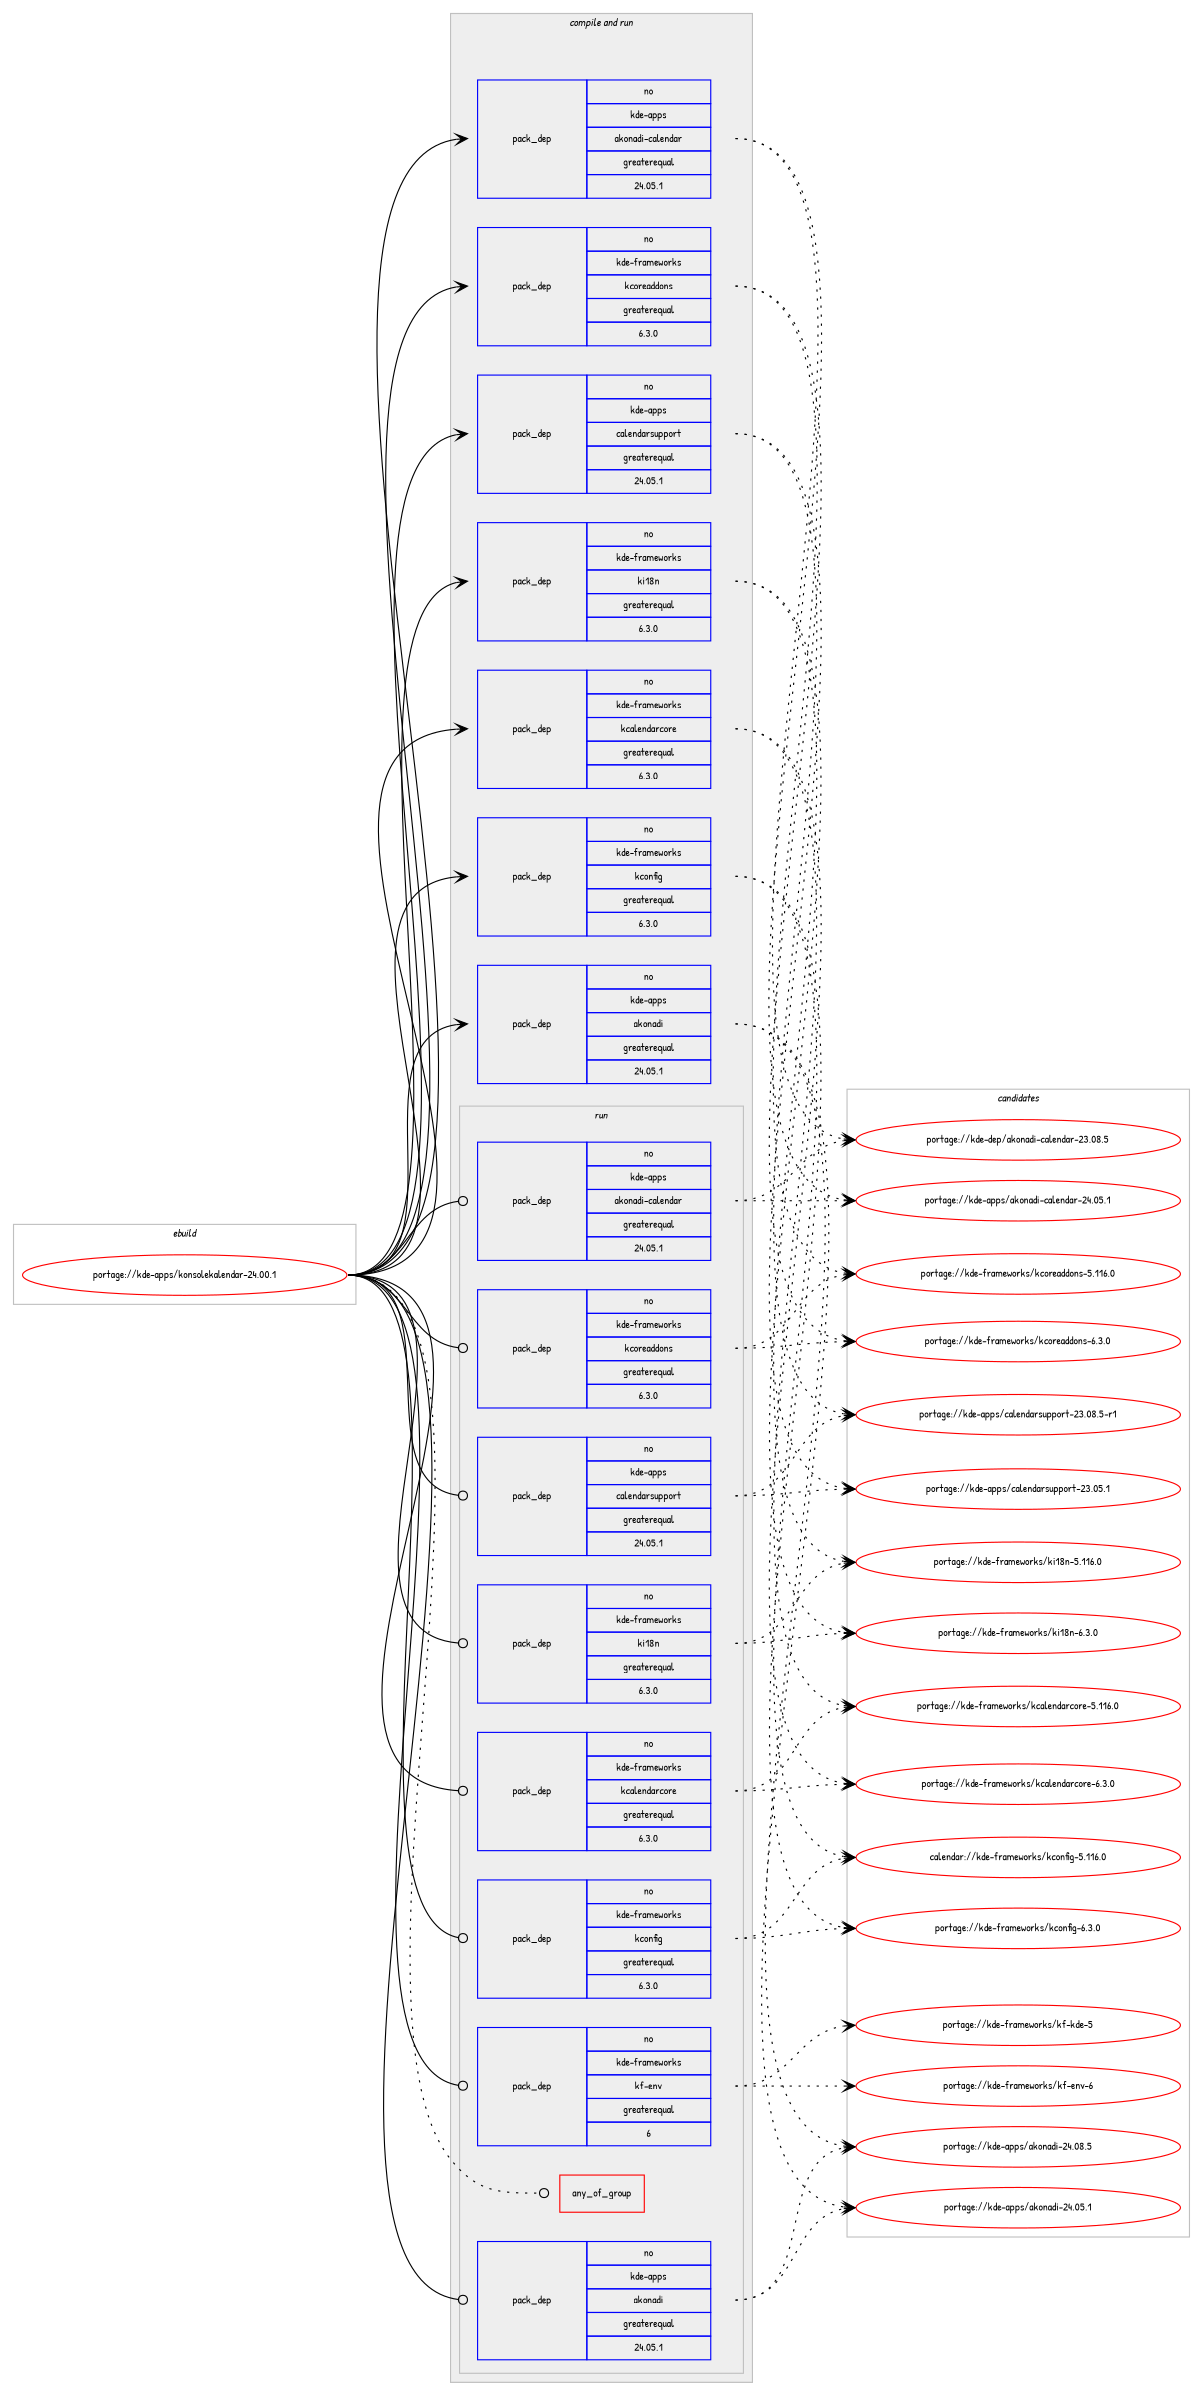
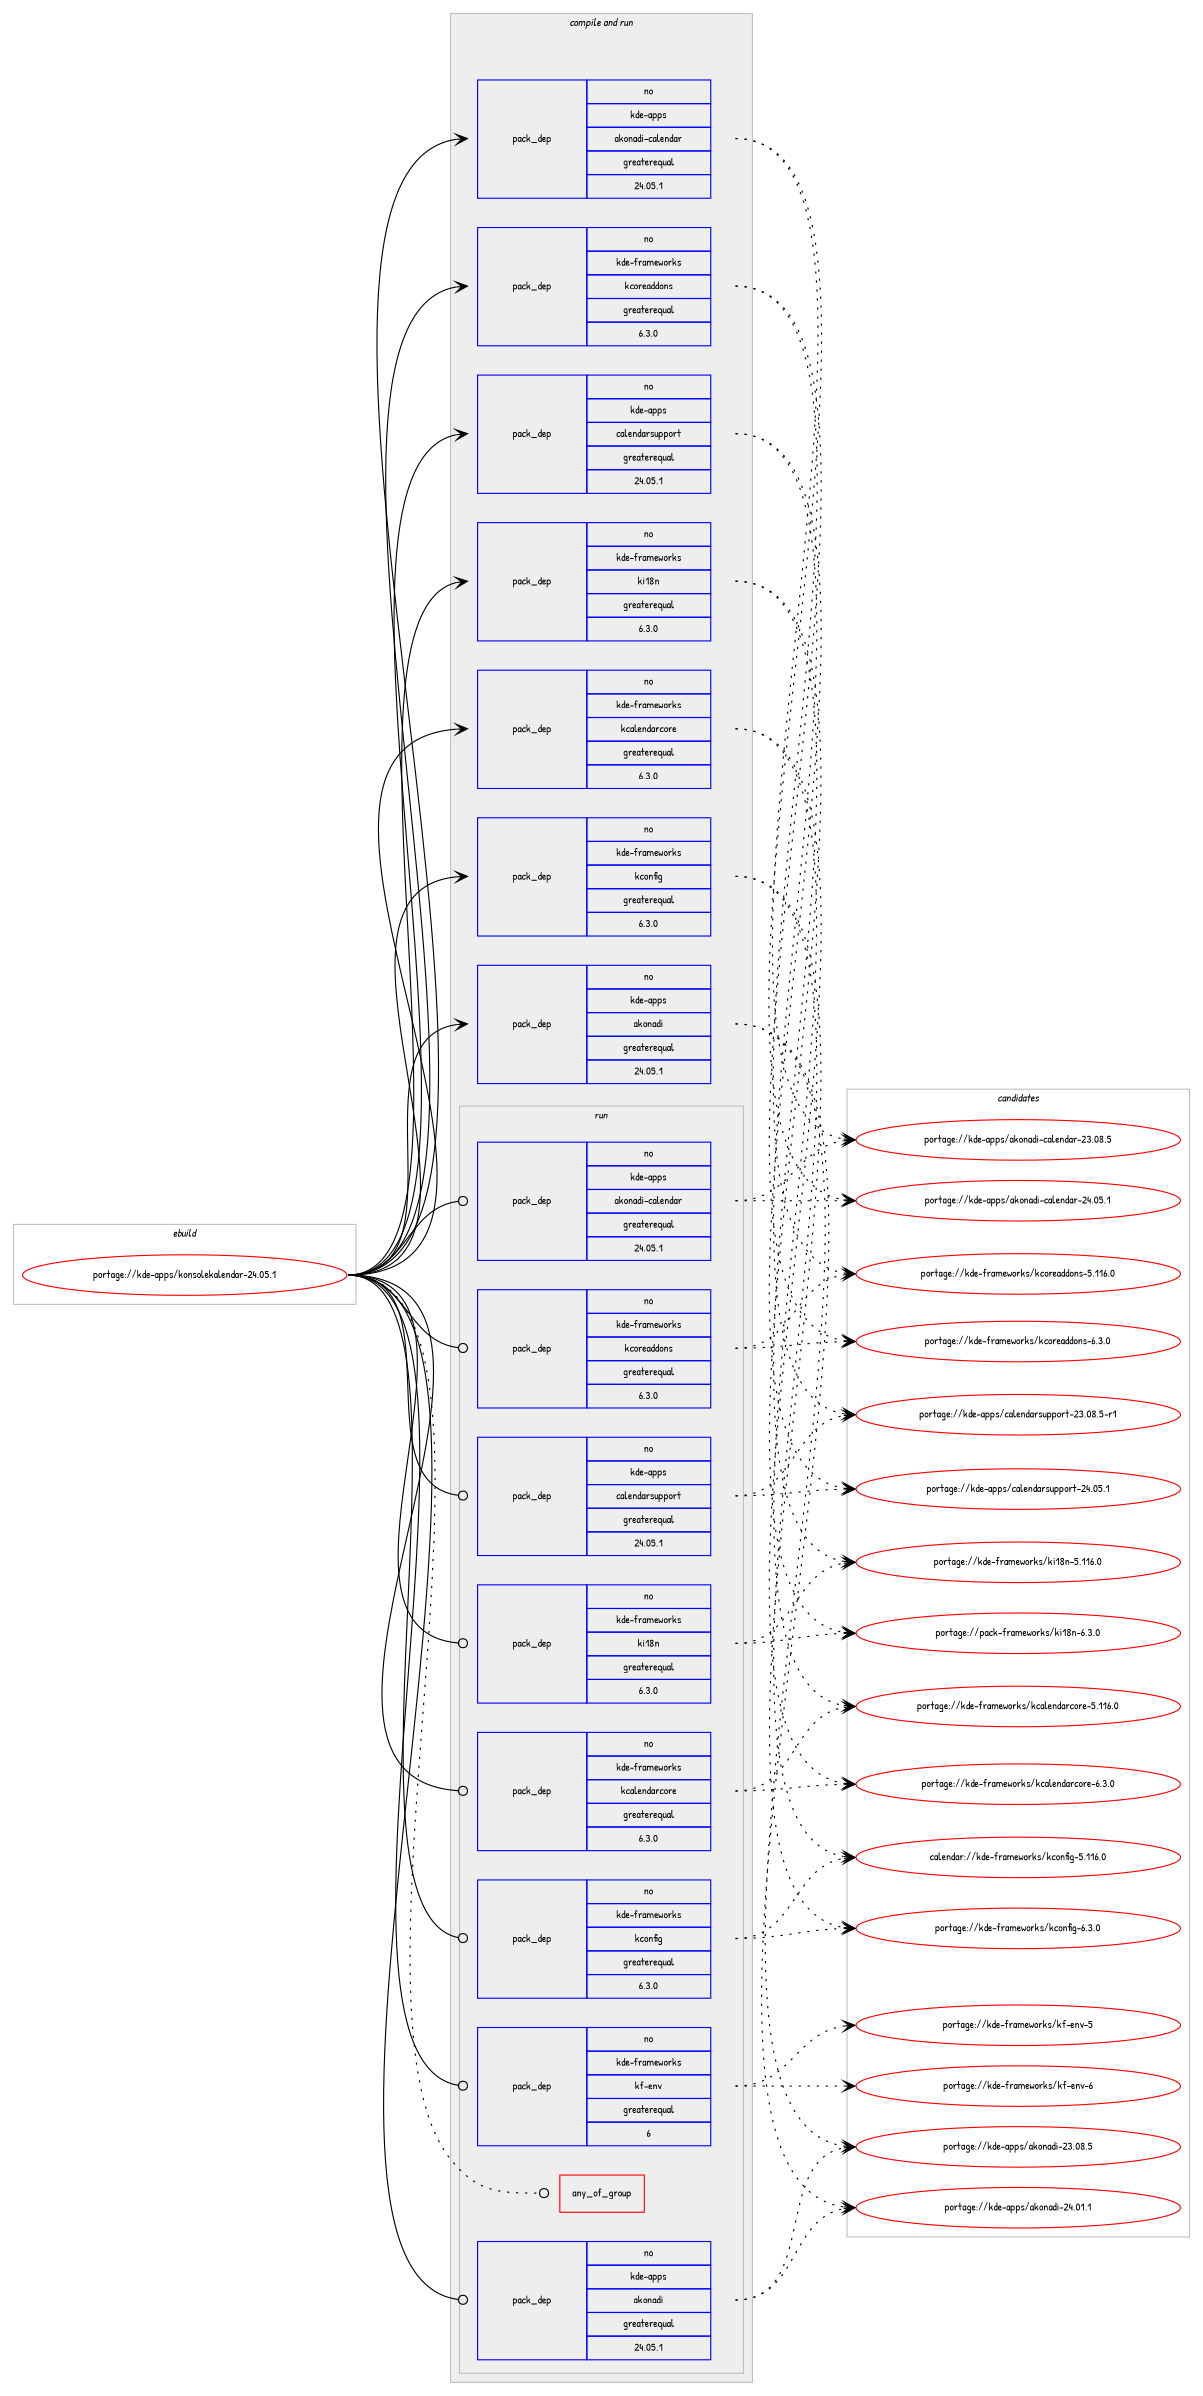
(1018, 1140) -> (1018, 1140)
(185, 1275) -> (185, 1275)
(1018, 1489) -> (1018, 1489)
(1018, 1633) -> (1018, 1633)
(1018, 2025) -> (1018, 2025)
(1018, 2147) -> (1018, 2147)
(1018, 2208) -> (1018, 2208)
